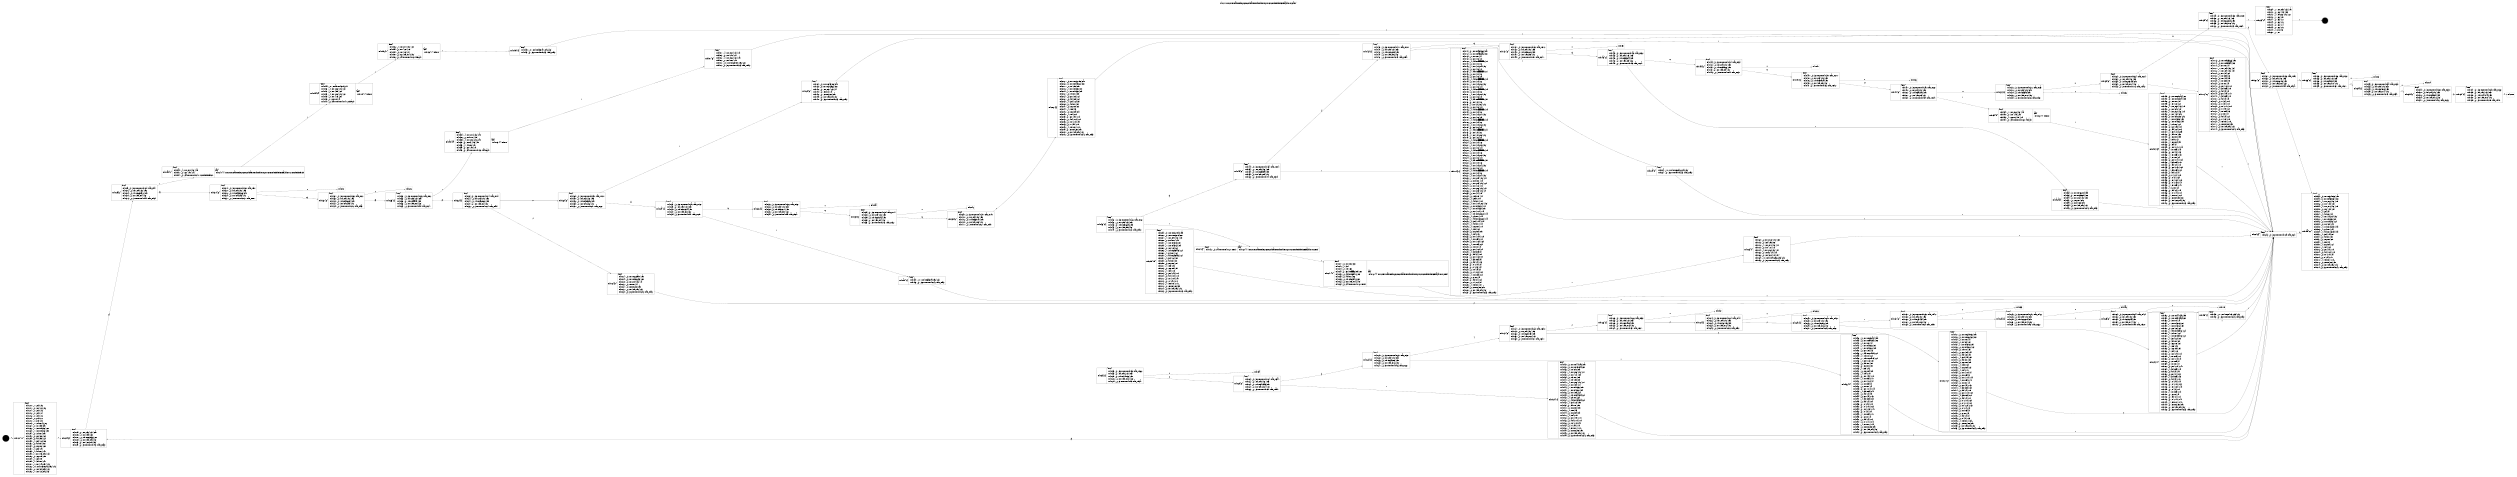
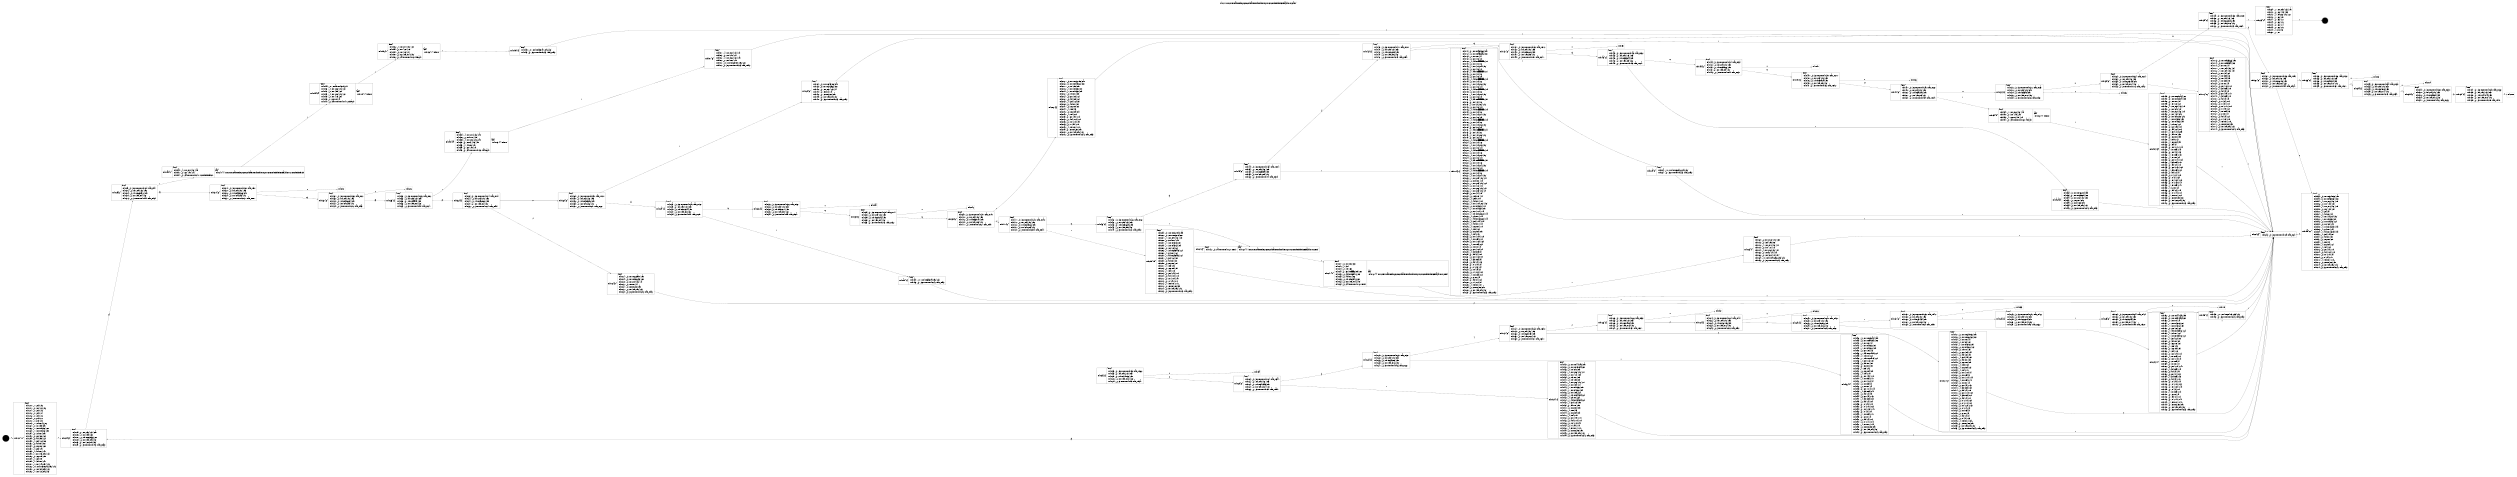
none -> (1023, 225)
(2298, 233) -> (2299, 235)
(2124, 307) -> none
